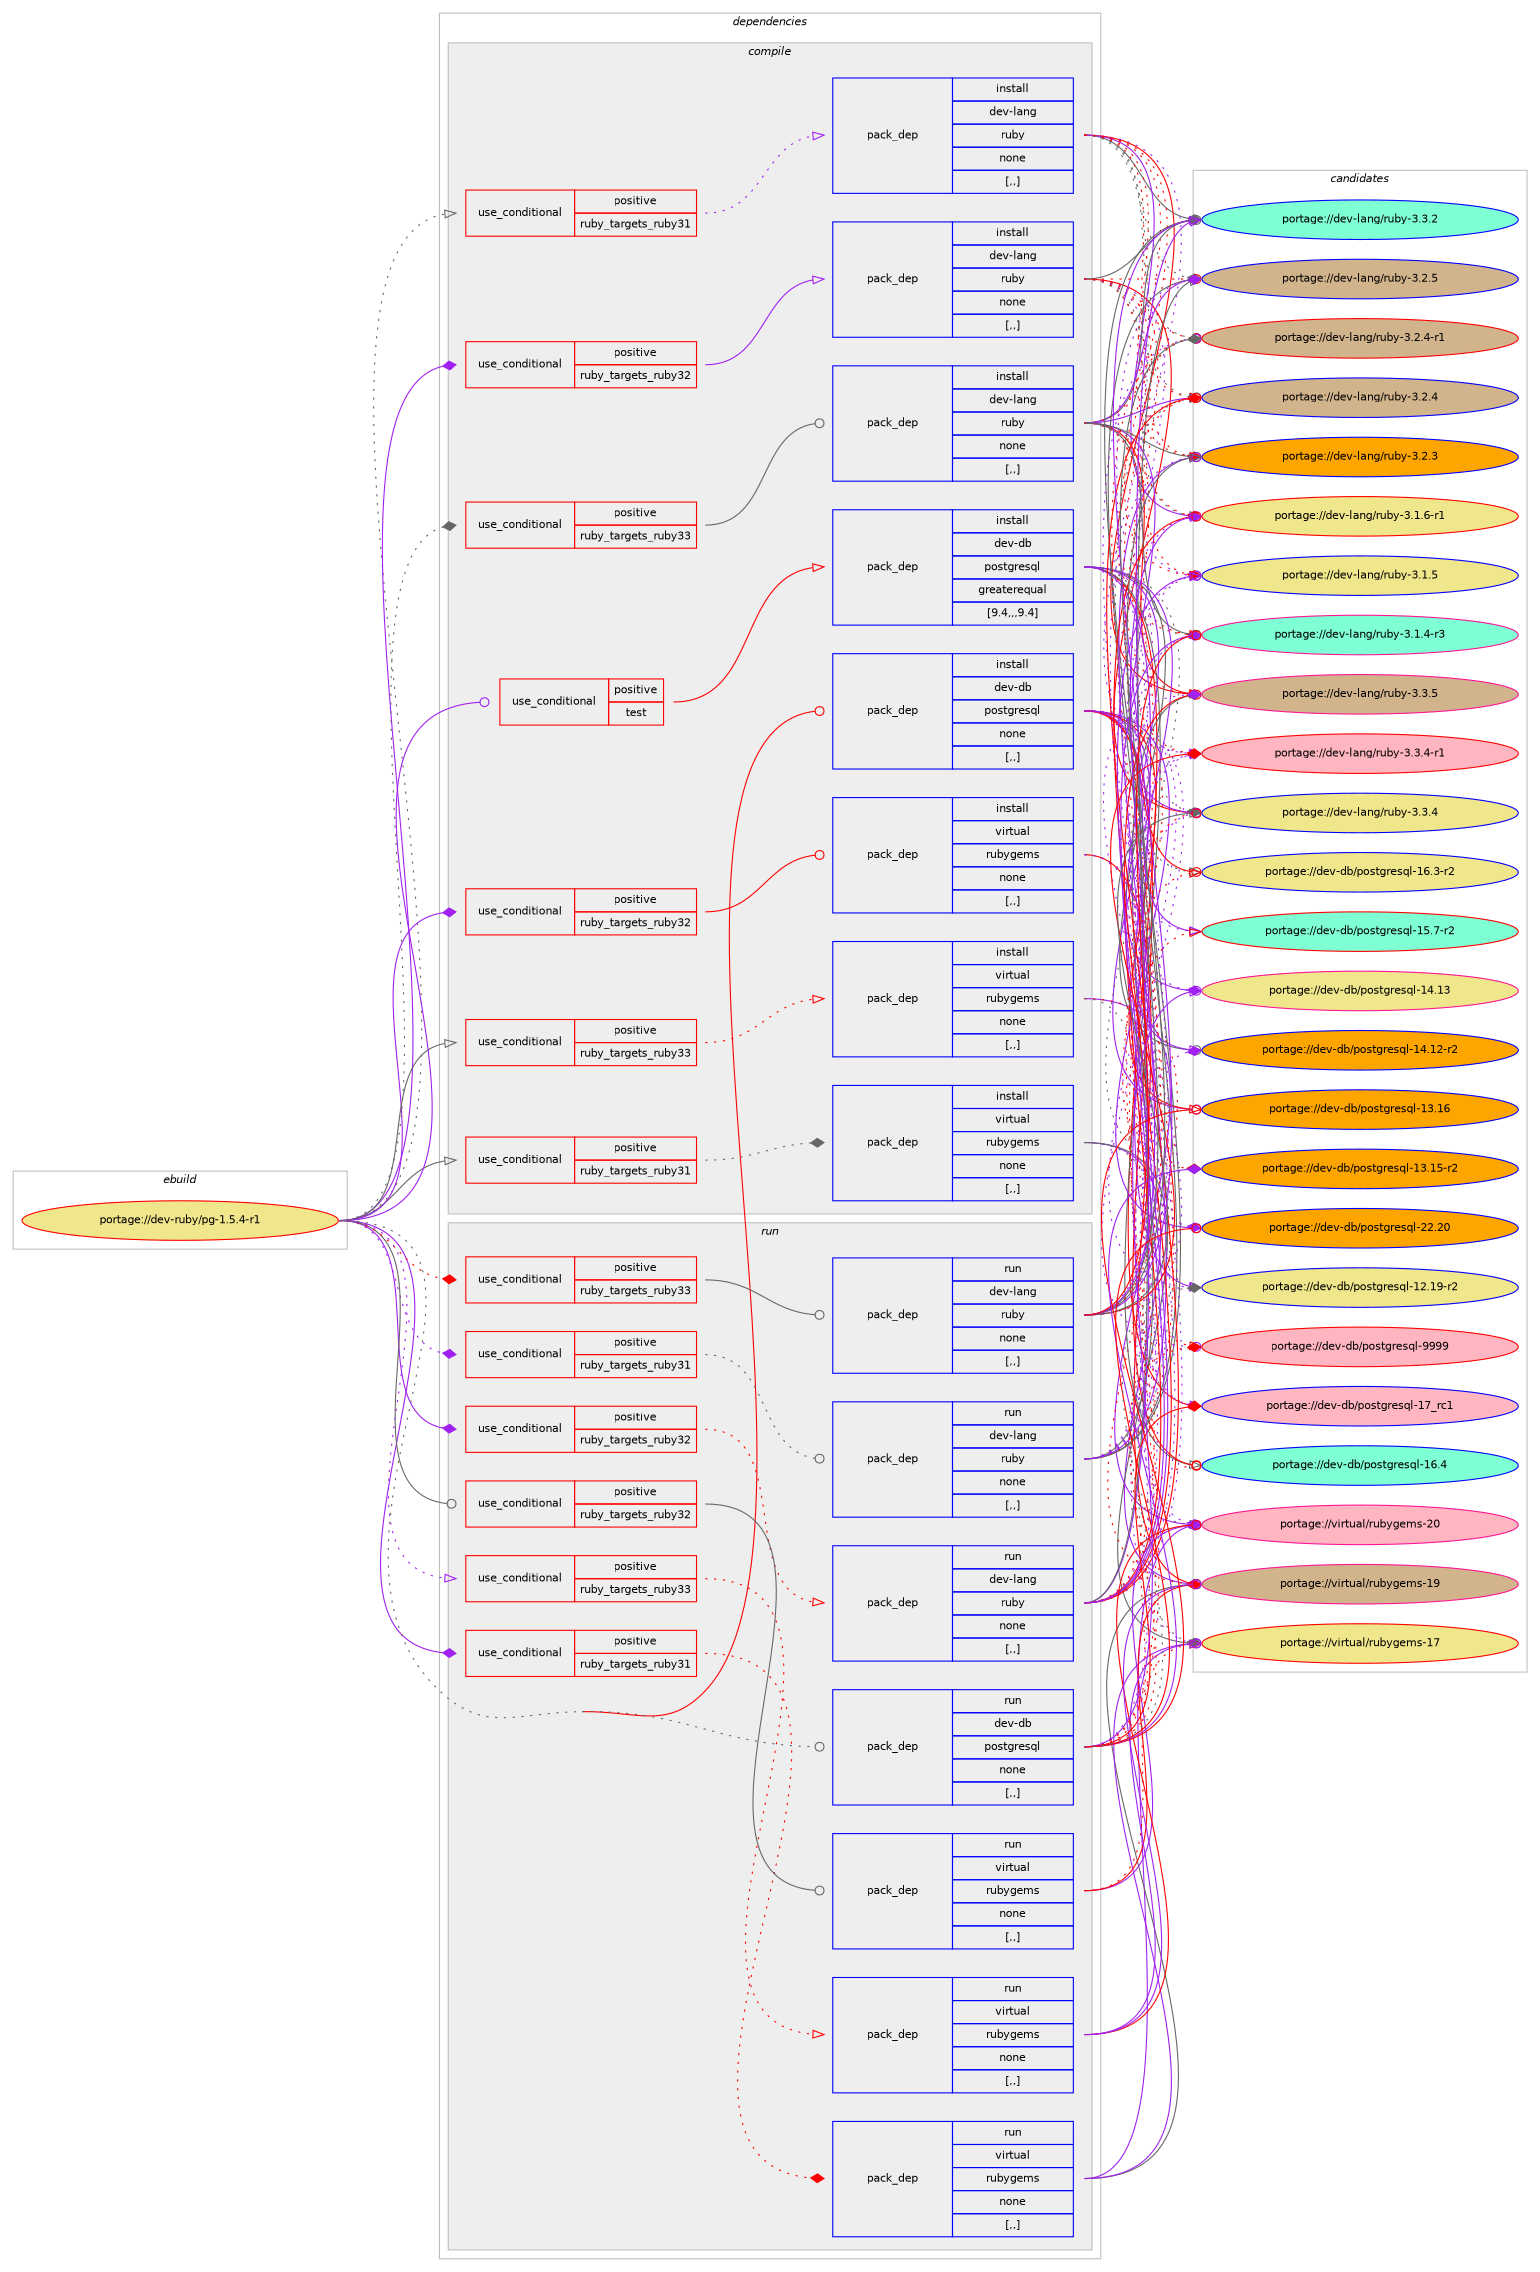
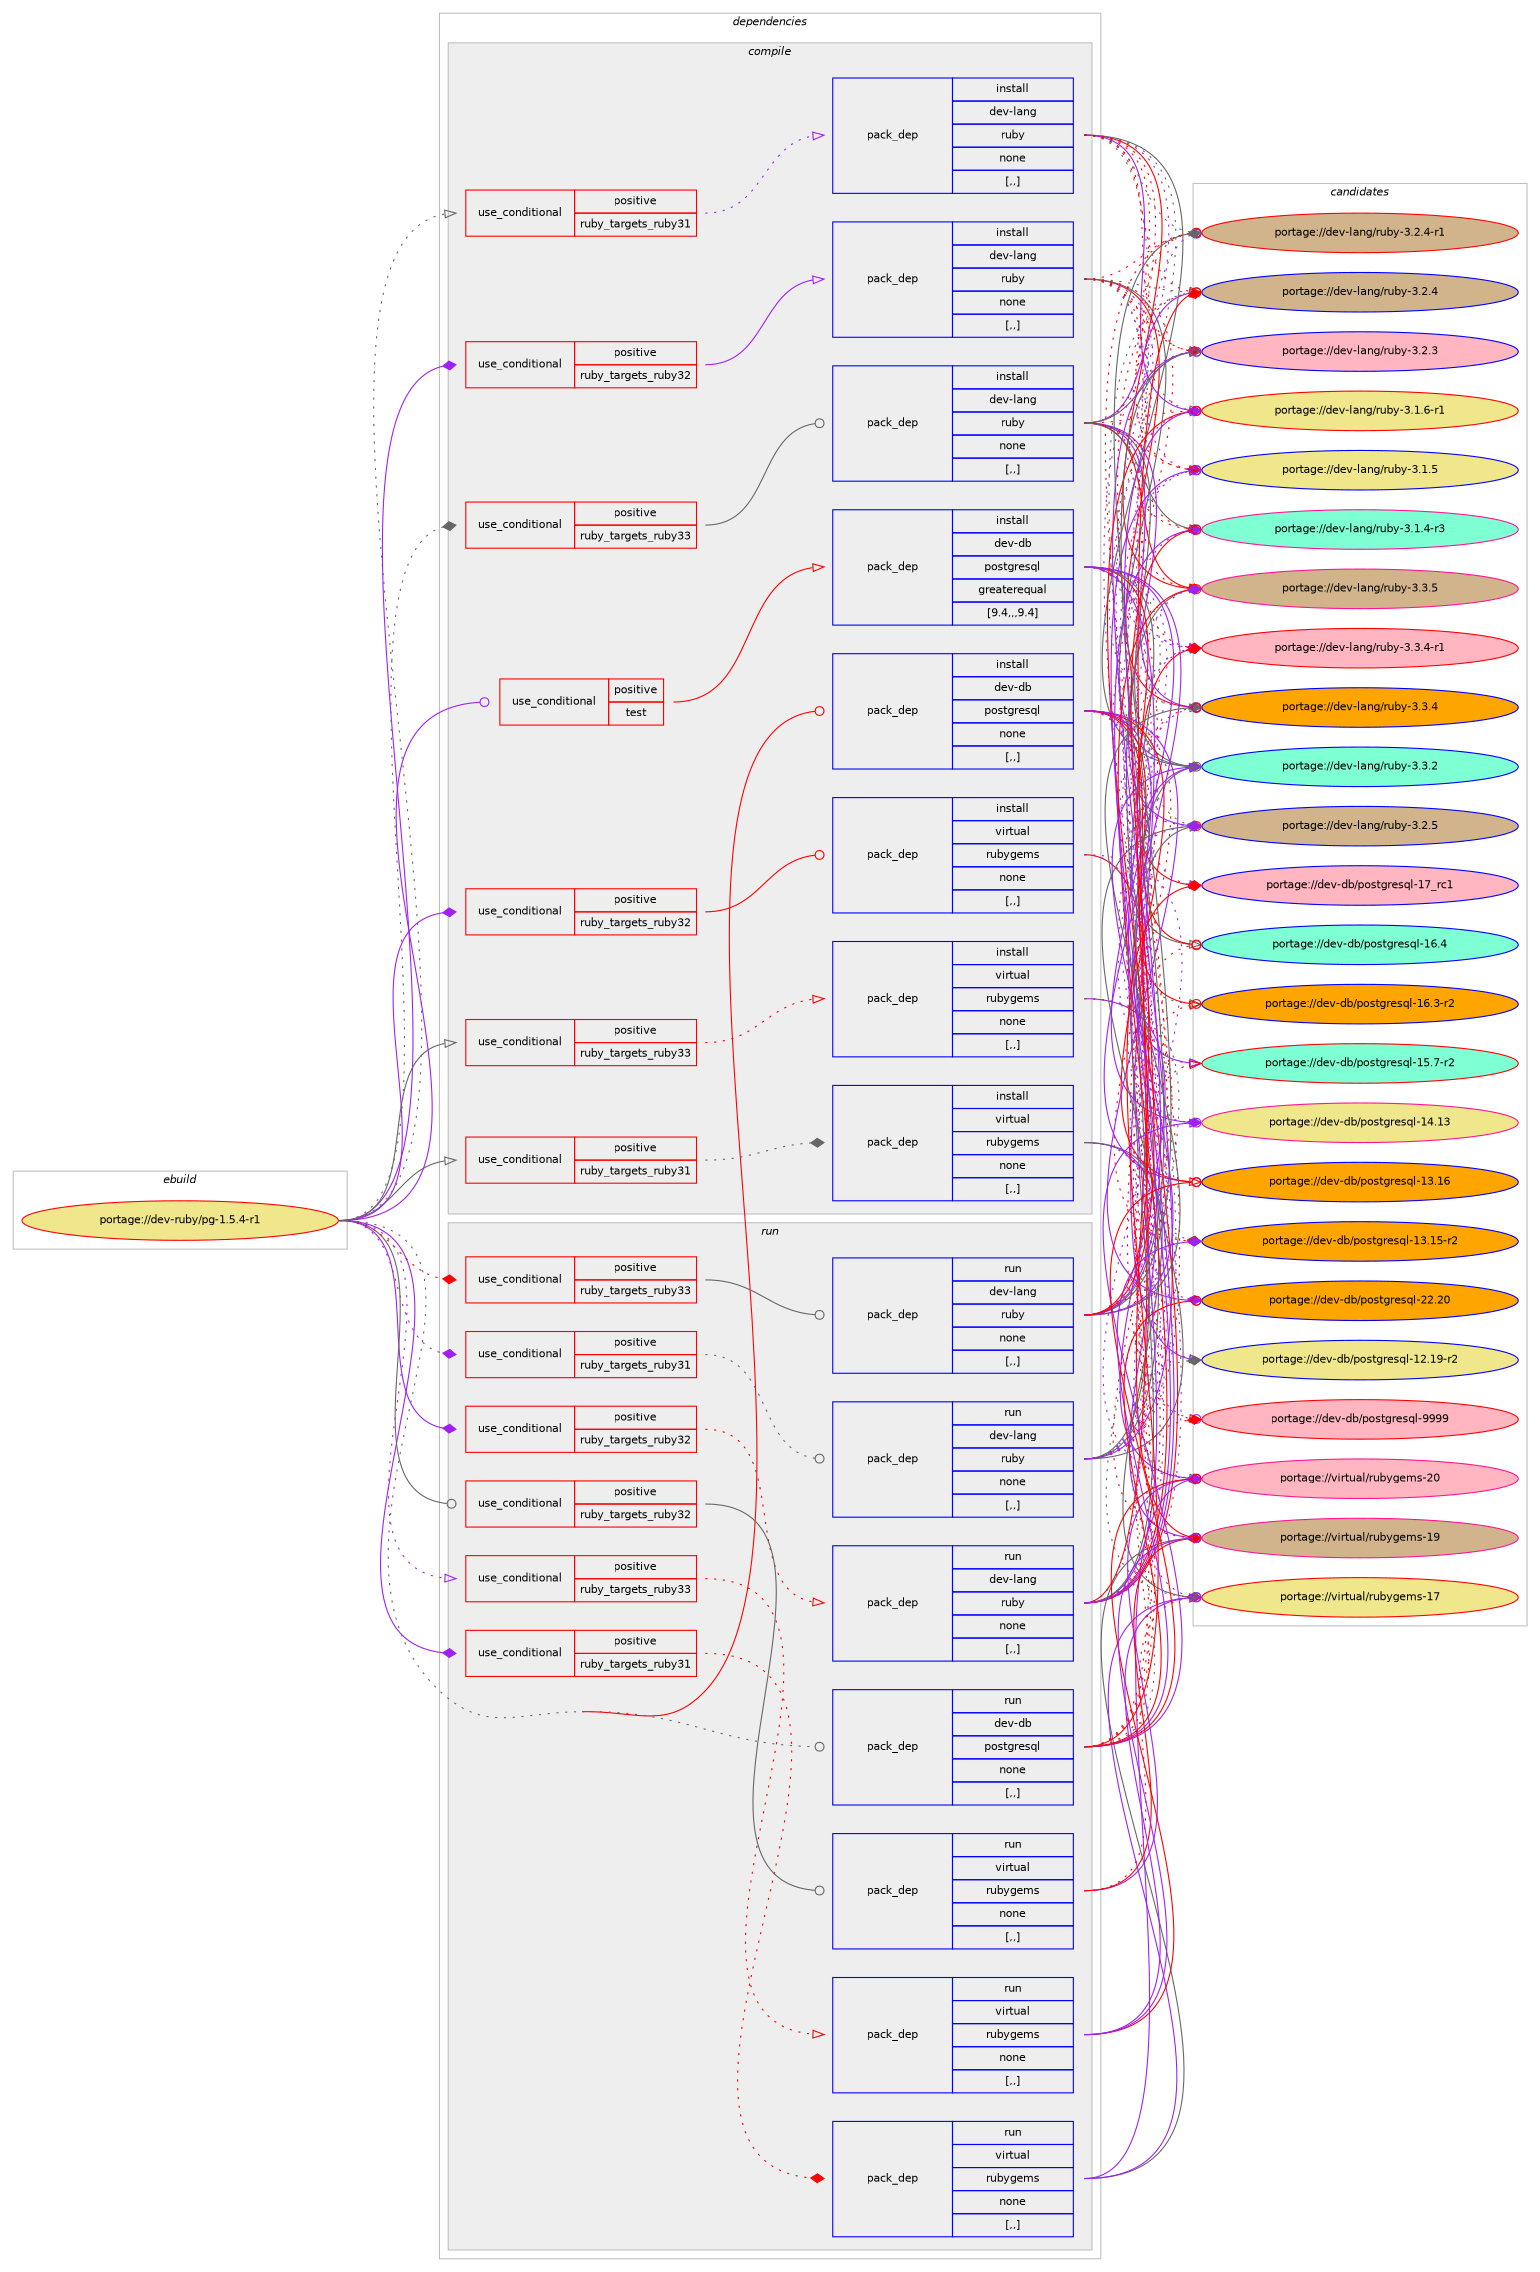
(1360, 457) -> (1360, 352)
(1360, 813) -> (1360, 708)
(1360, 872) -> (1360, 1004)
(1360, 1050) -> none
